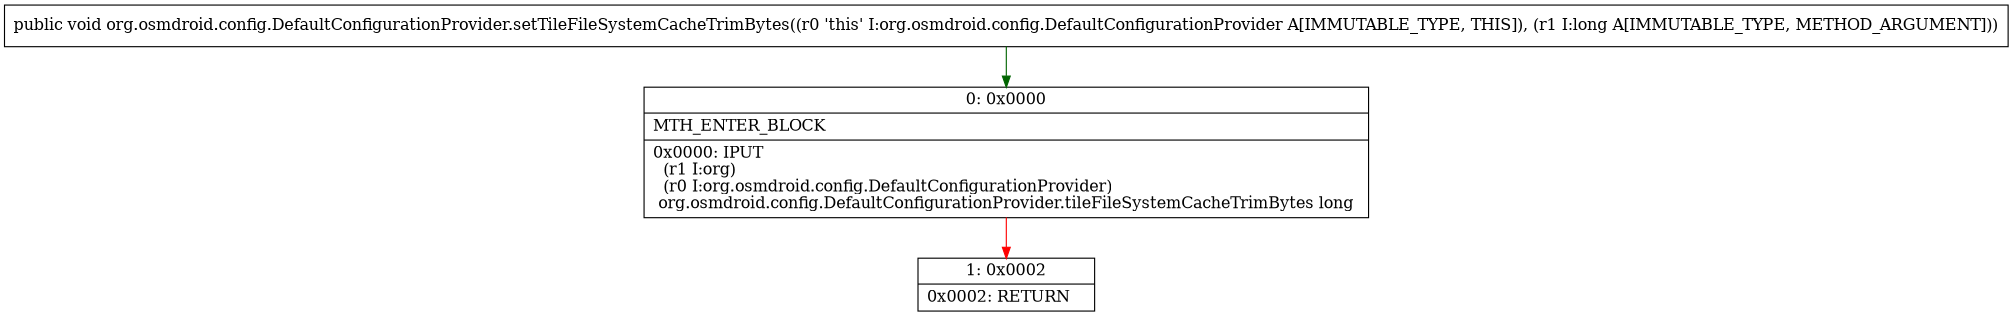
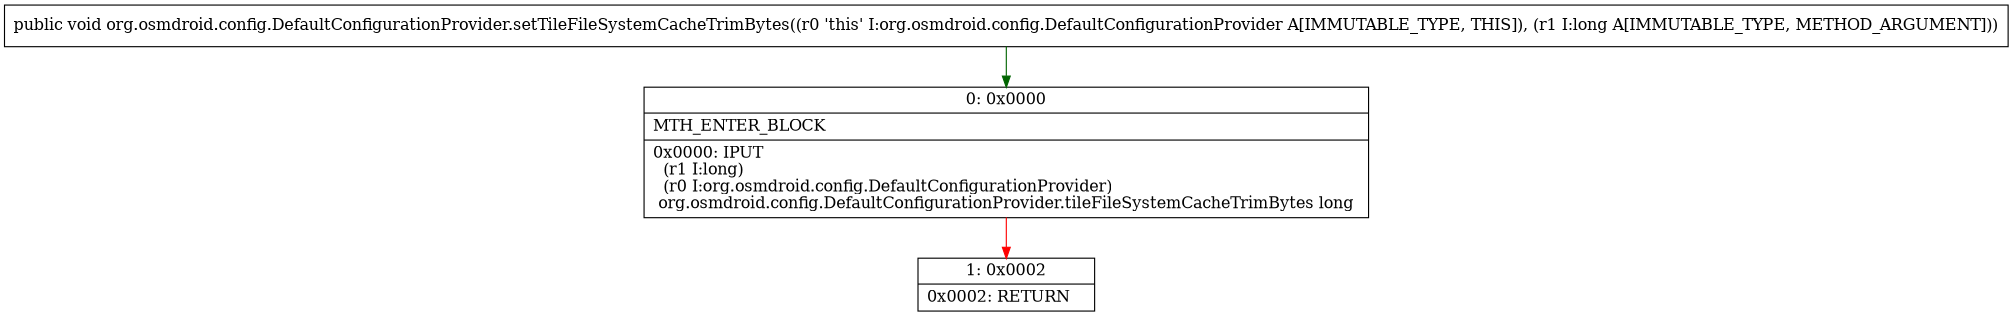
(695, 170) -> (699, 170)
